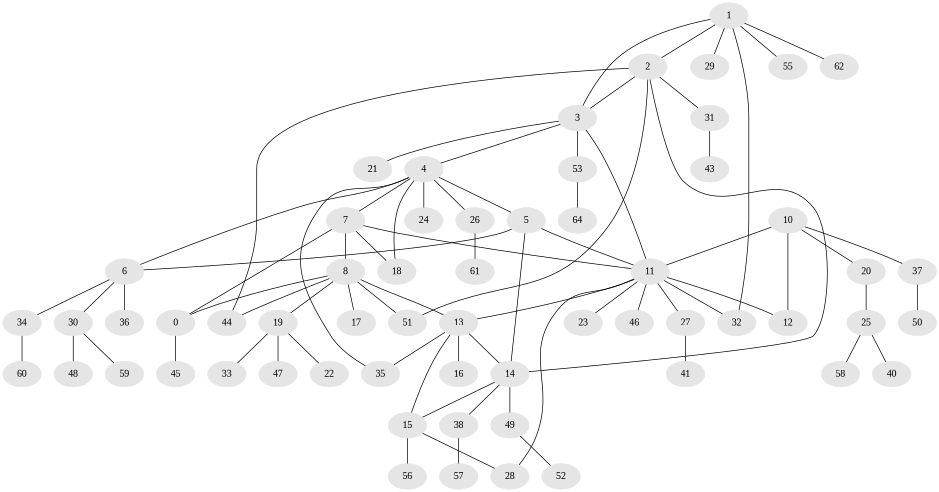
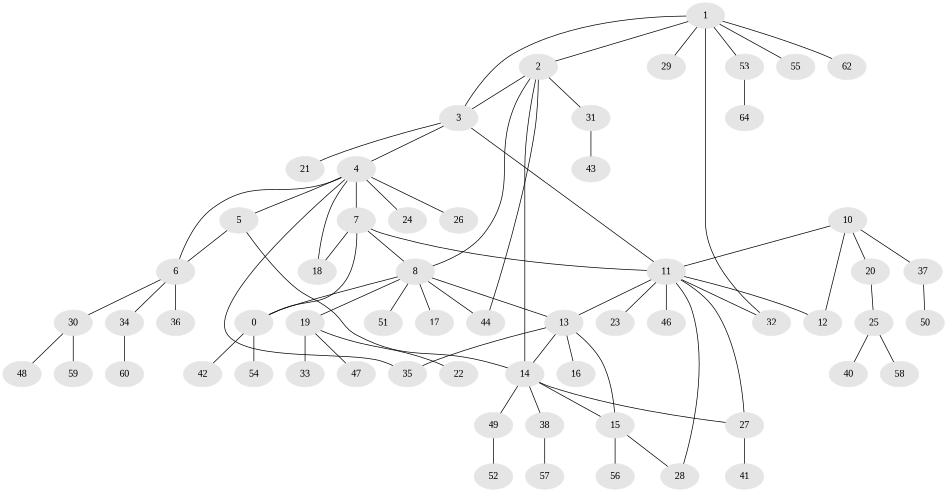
(577, 144) -> (725, 41)
(596, 241) -> (504, 186)
(582, 246) -> none
(475, 272) -> none
(176, 374) -> (203, 374)
none -> (254, 374)
none -> (631, 407)
